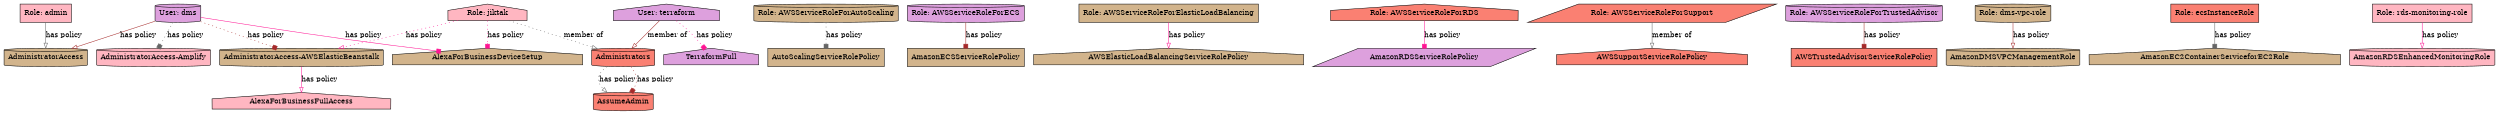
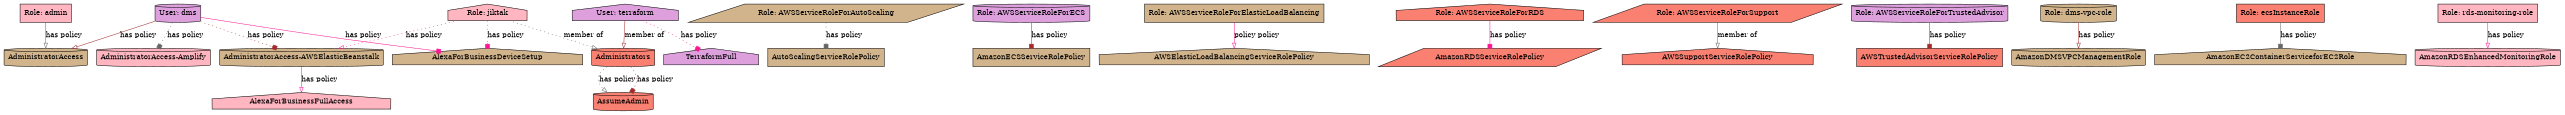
(826, 13) -> (826, 13)
(1187, 35) -> (1257, 35)
(1424, 57) -> (1490, 57)
